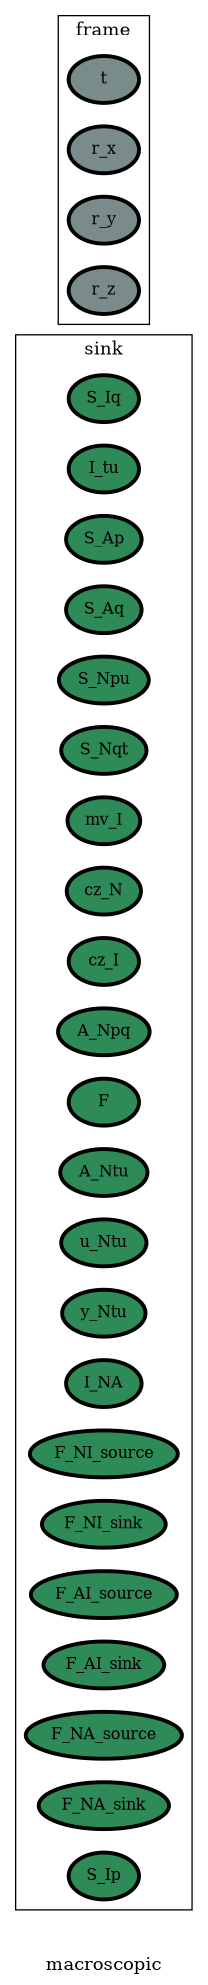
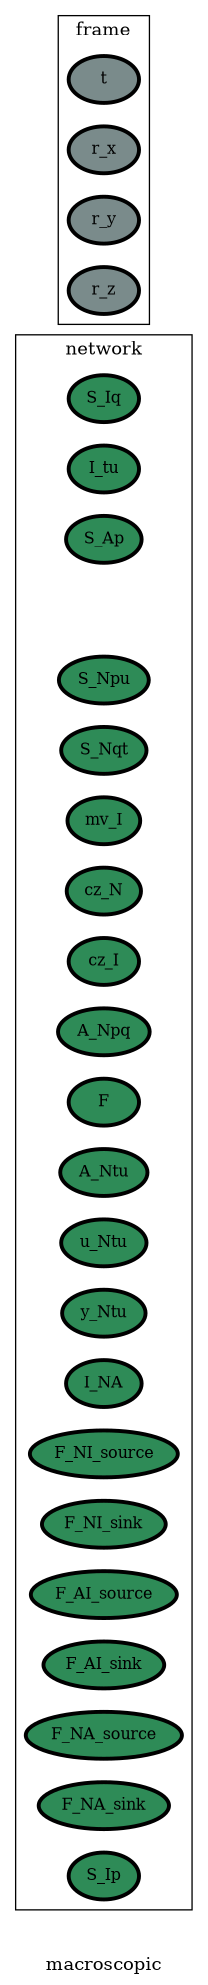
(104, 350) -> (104, 350)
(104, 610) -> none
